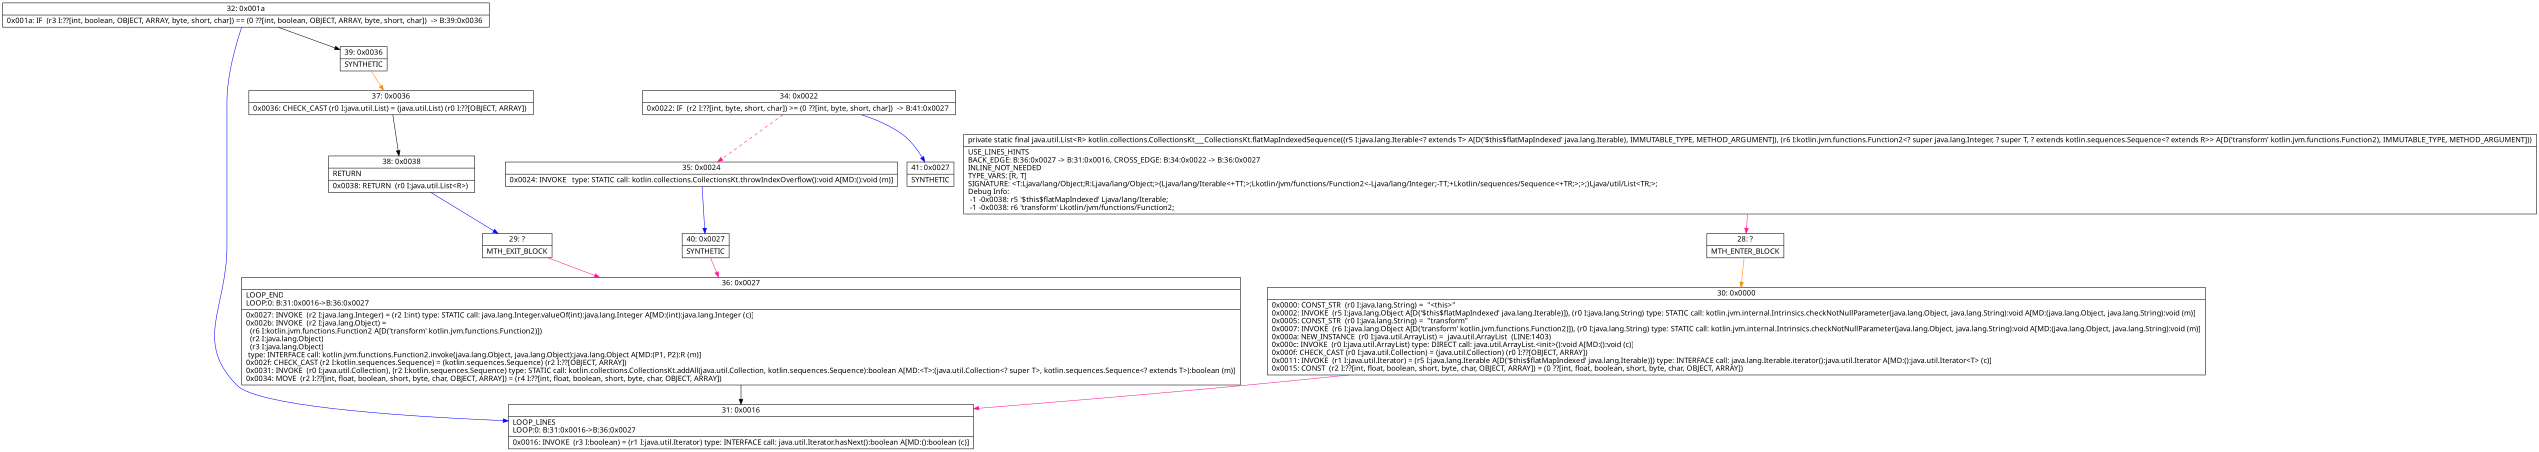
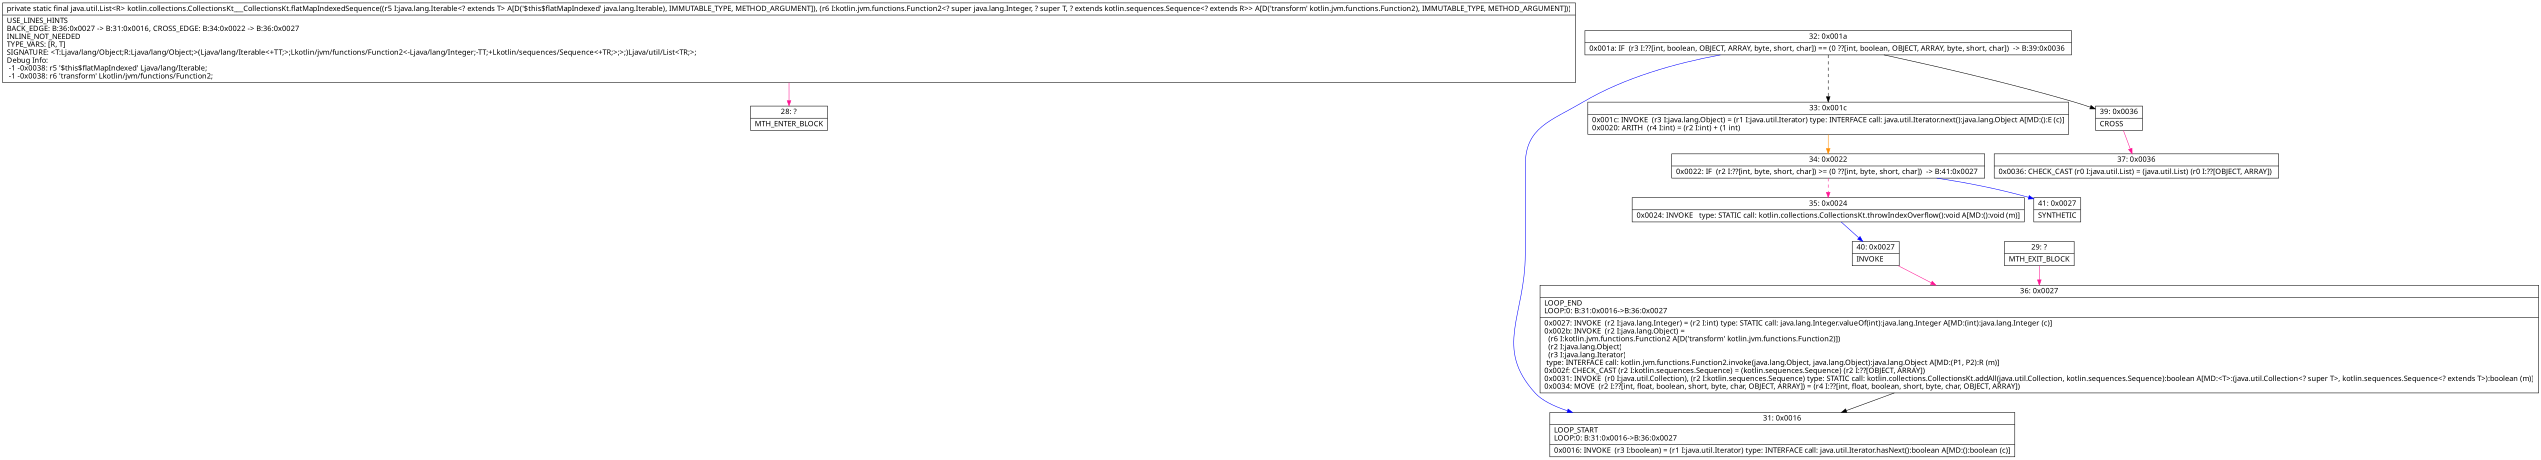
(364, 65) -> (2112, 124)
(376, 78) -> (2127, 140)
none -> (1828, 118)
(402, 174) -> none
(706, 251) -> (1870, 259)
(1736, 331) -> none
(285, 347) -> (1585, 355)
(534, 422) -> (1576, 430)
